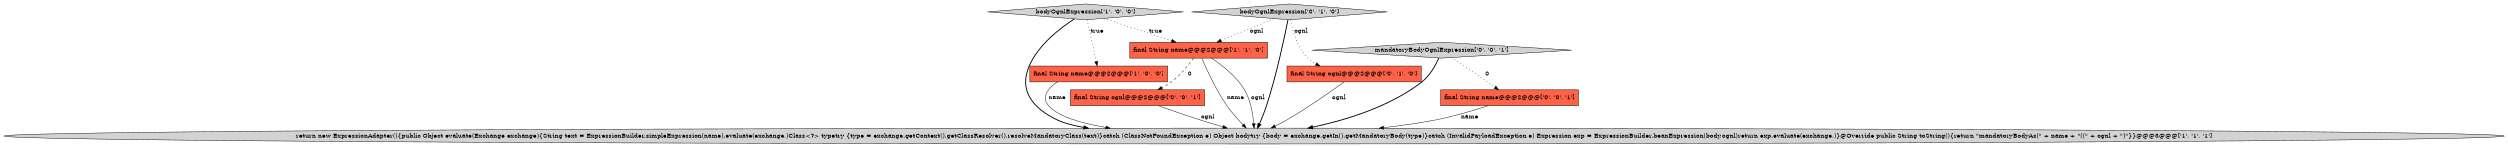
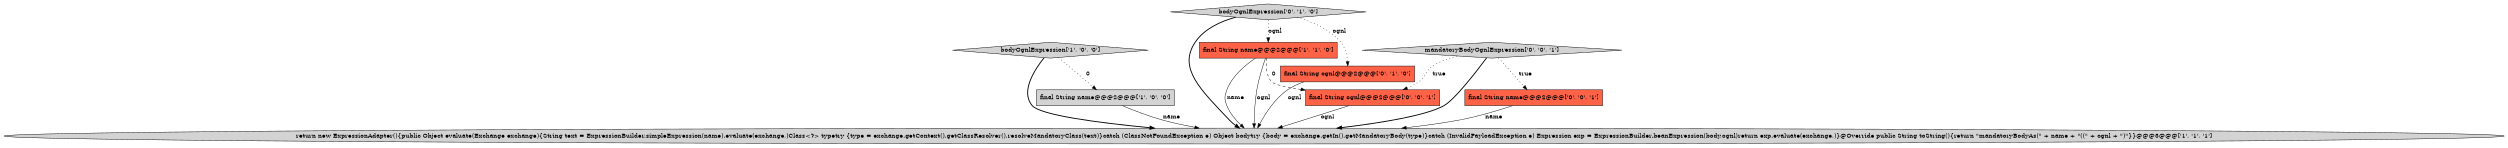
(1138, 30) -> none
(1097, 31) -> (1088, 74)
none -> (1429, 69)
(1099, 74) -> (1105, 98)
(1488, 74) -> (1526, 74)
